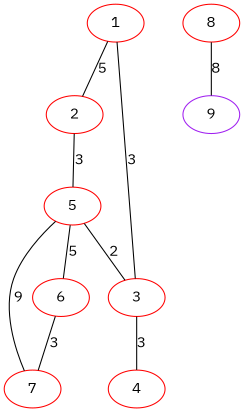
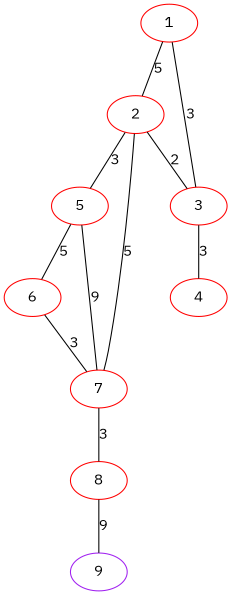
(216, 69) -> (104, 526)
(105, 252) -> (167, 160)
none -> (123, 252)
none -> (99, 435)
